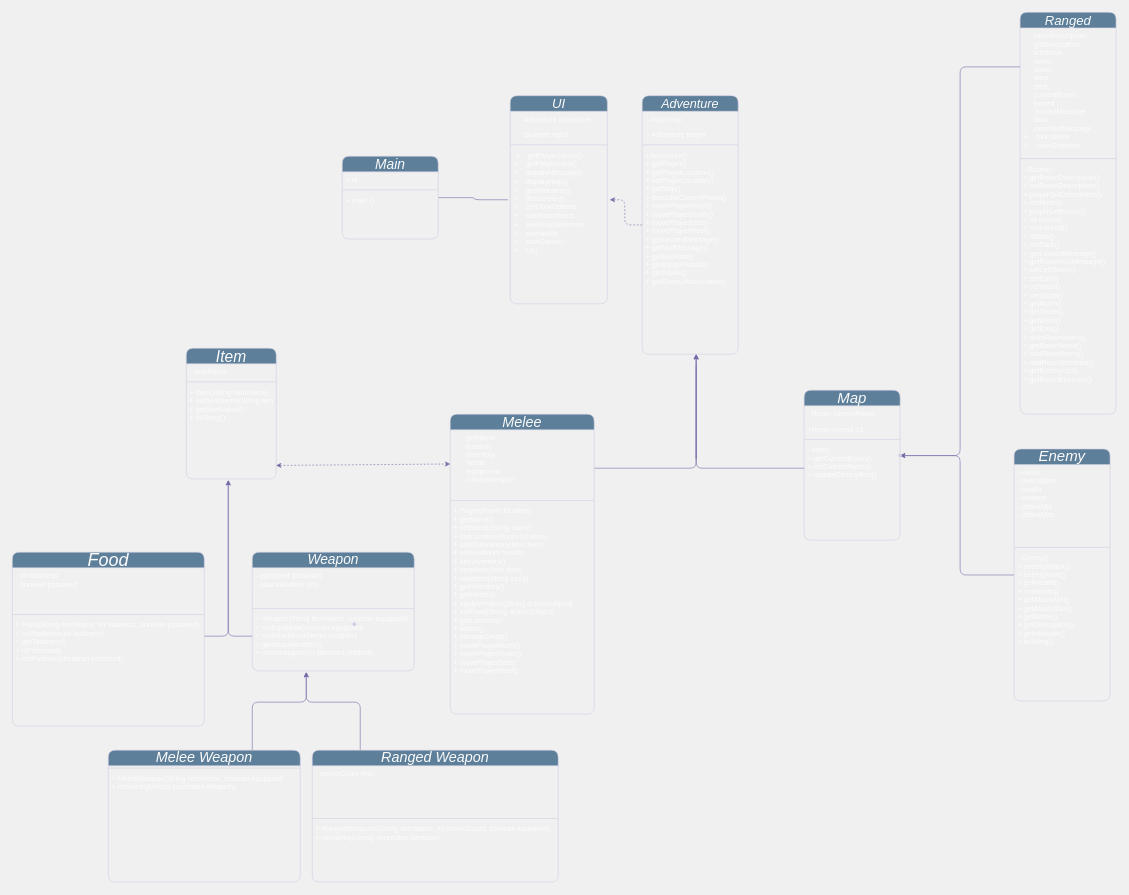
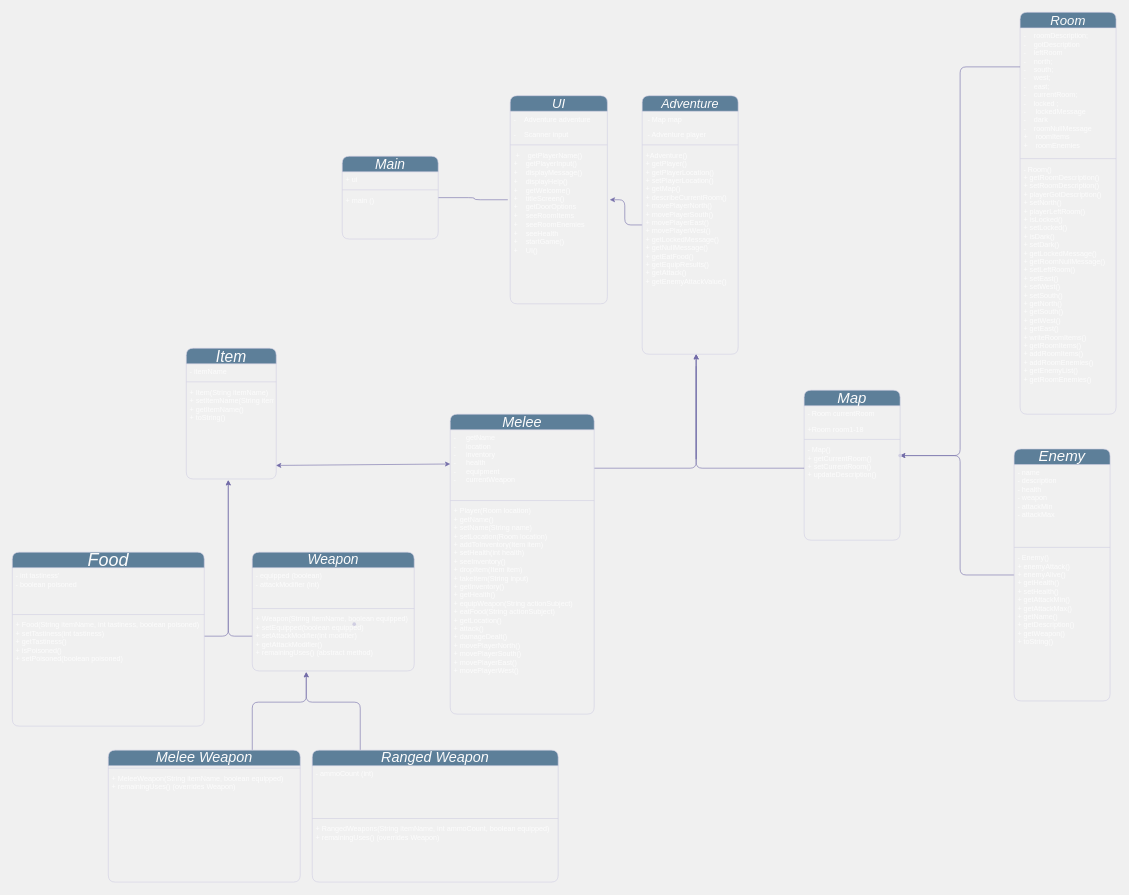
(1068, 20) -> (1068, 20)
(625, 215) -> (625, 215)
(363, 465) -> (363, 465)
